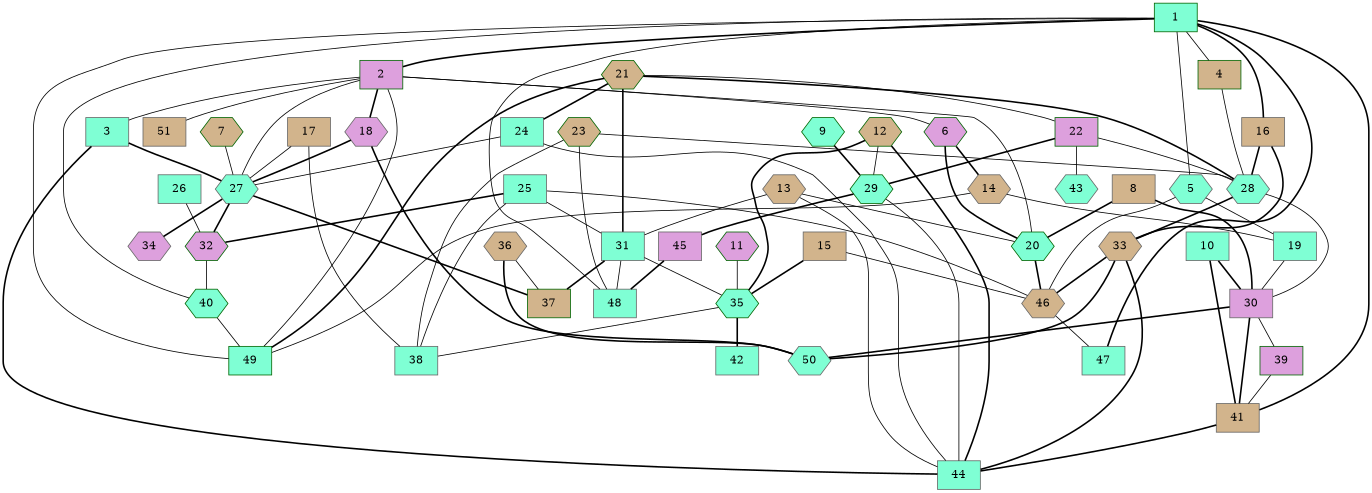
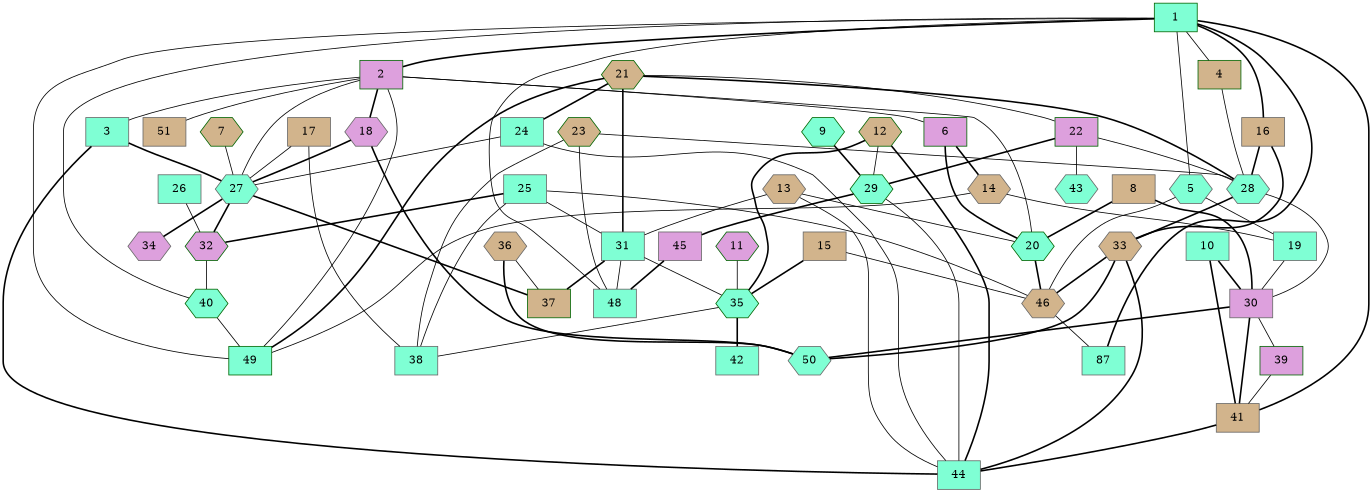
(945, 132) -> (945, 132)
(1103, 361) -> (1103, 361)
